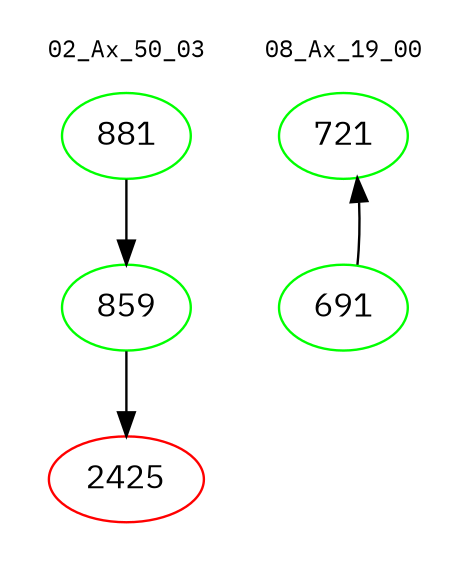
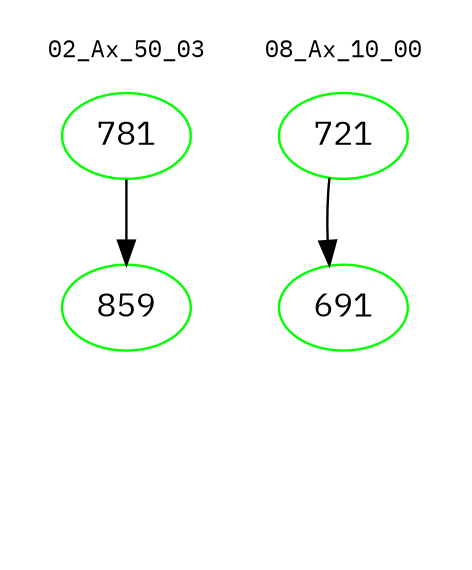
(345, 51) -> (345, 51)
(126, 136) -> (126, 136)
(359, 234) -> (327, 209)
(126, 479) -> none
